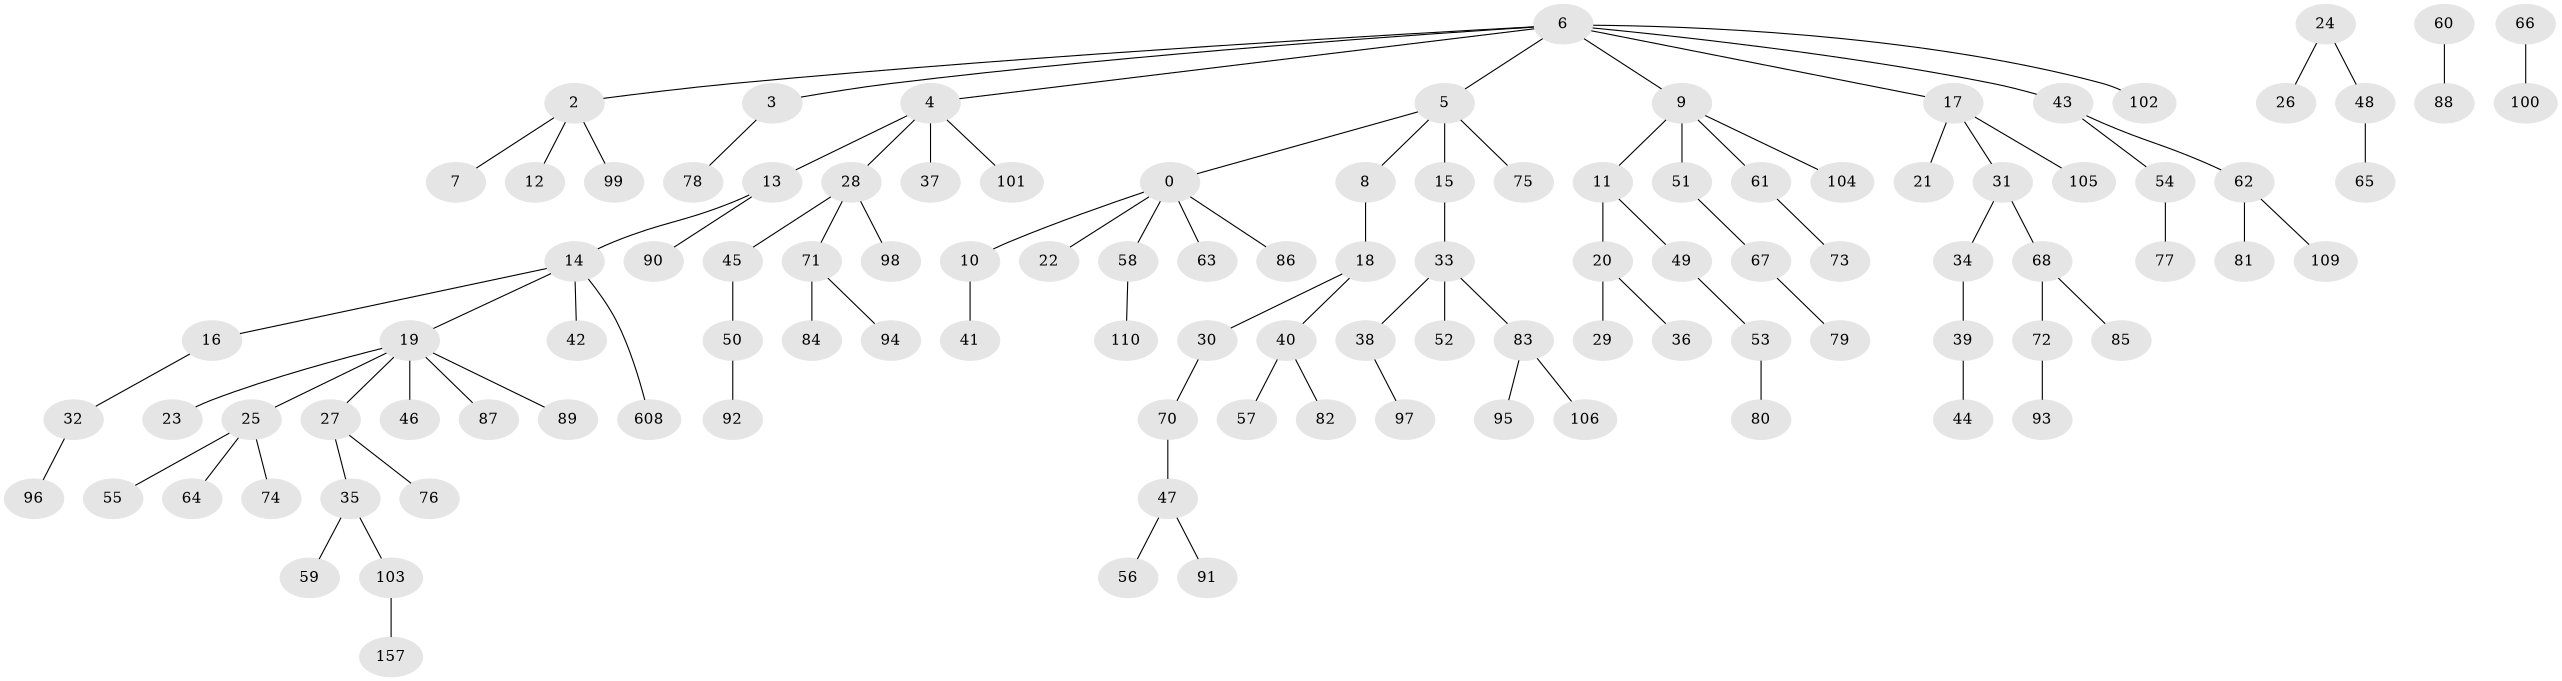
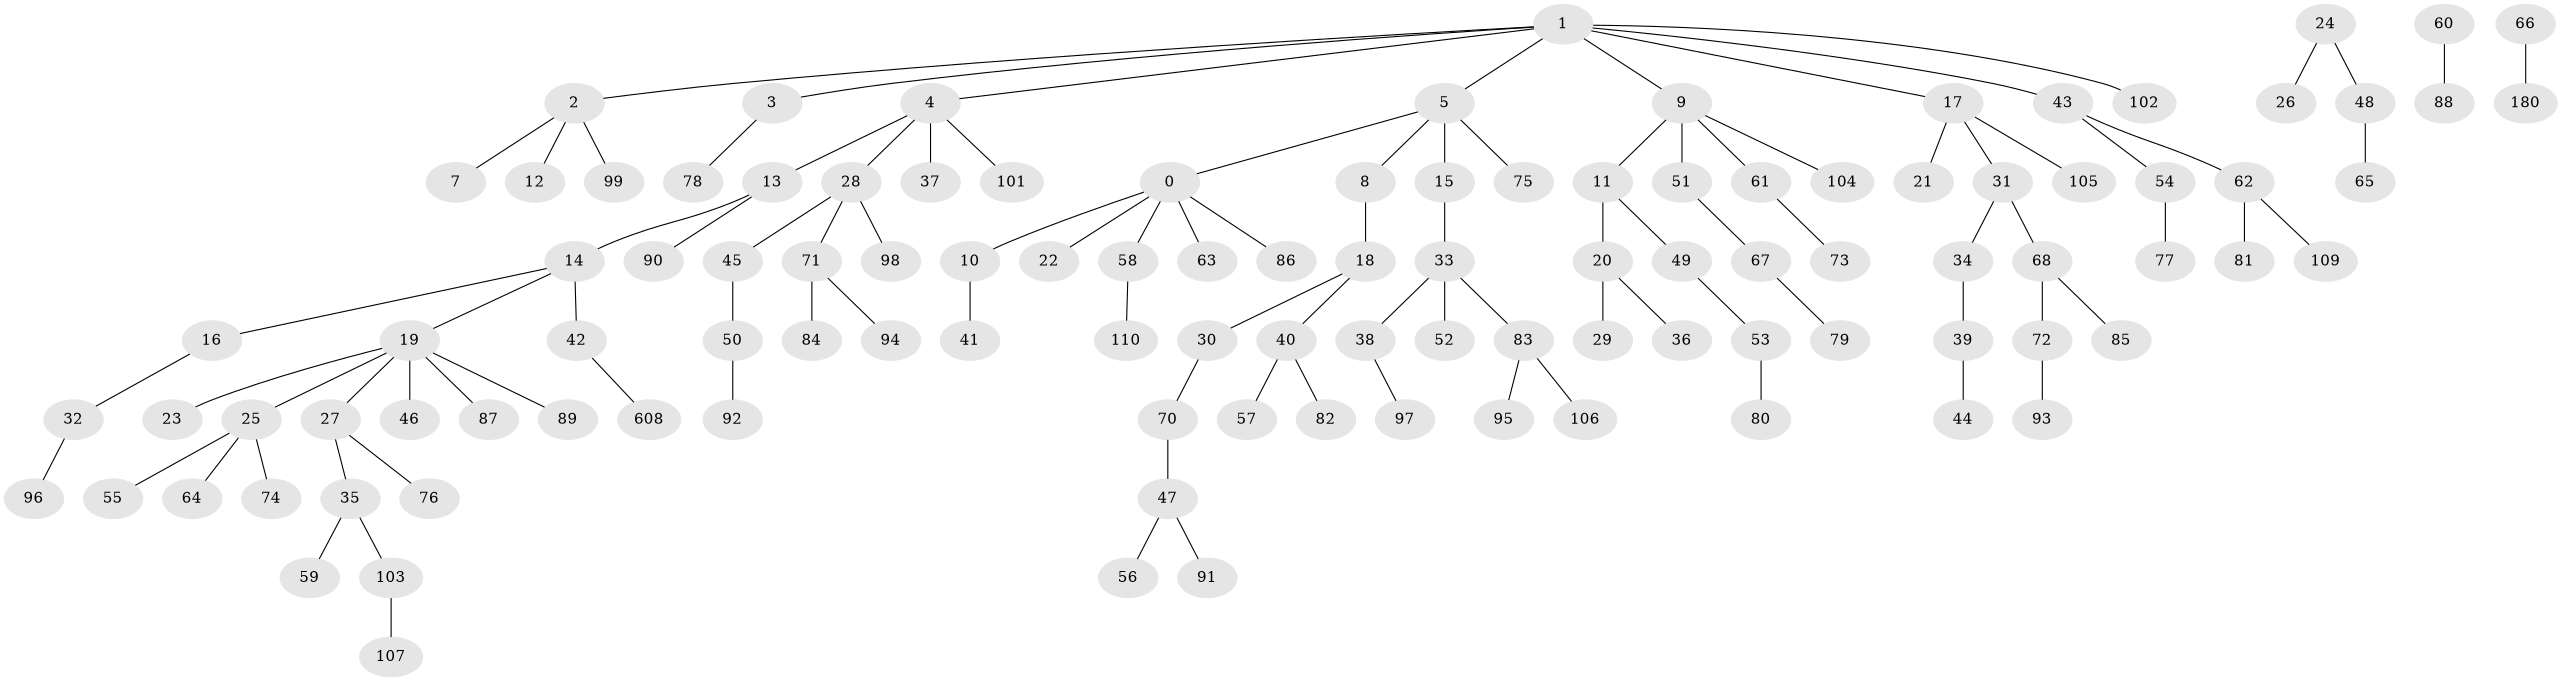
(1563, 24) -> (1563, 24)
(2526, 103) -> (2526, 103)
(623, 336) -> (613, 380)
(391, 657) -> (391, 657)
